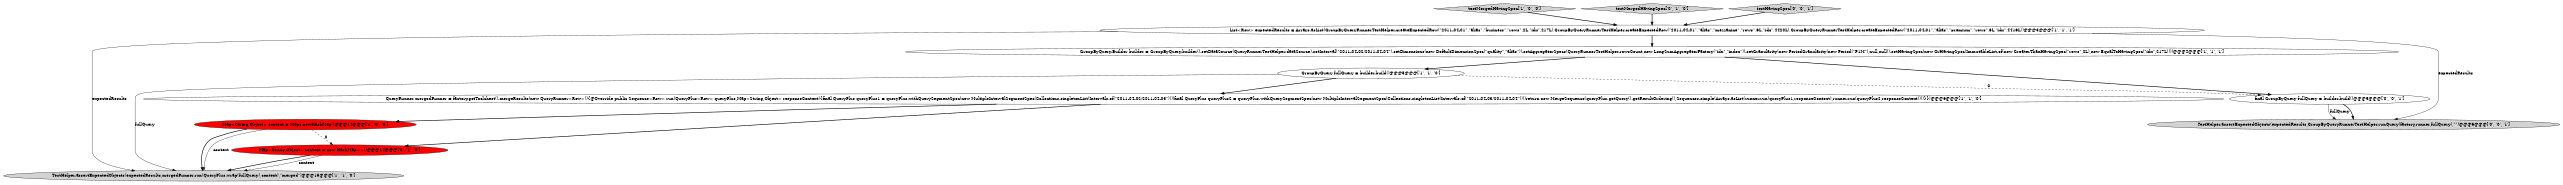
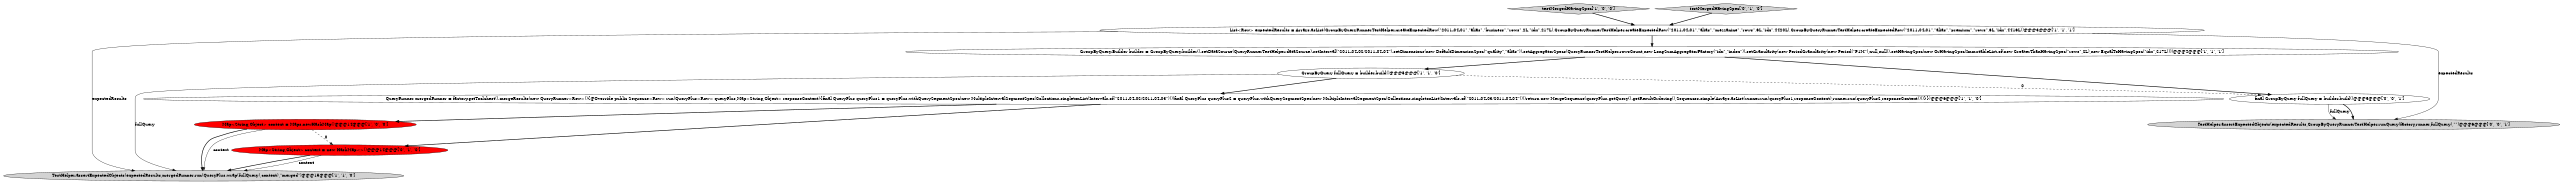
(1785, 9) -> none
